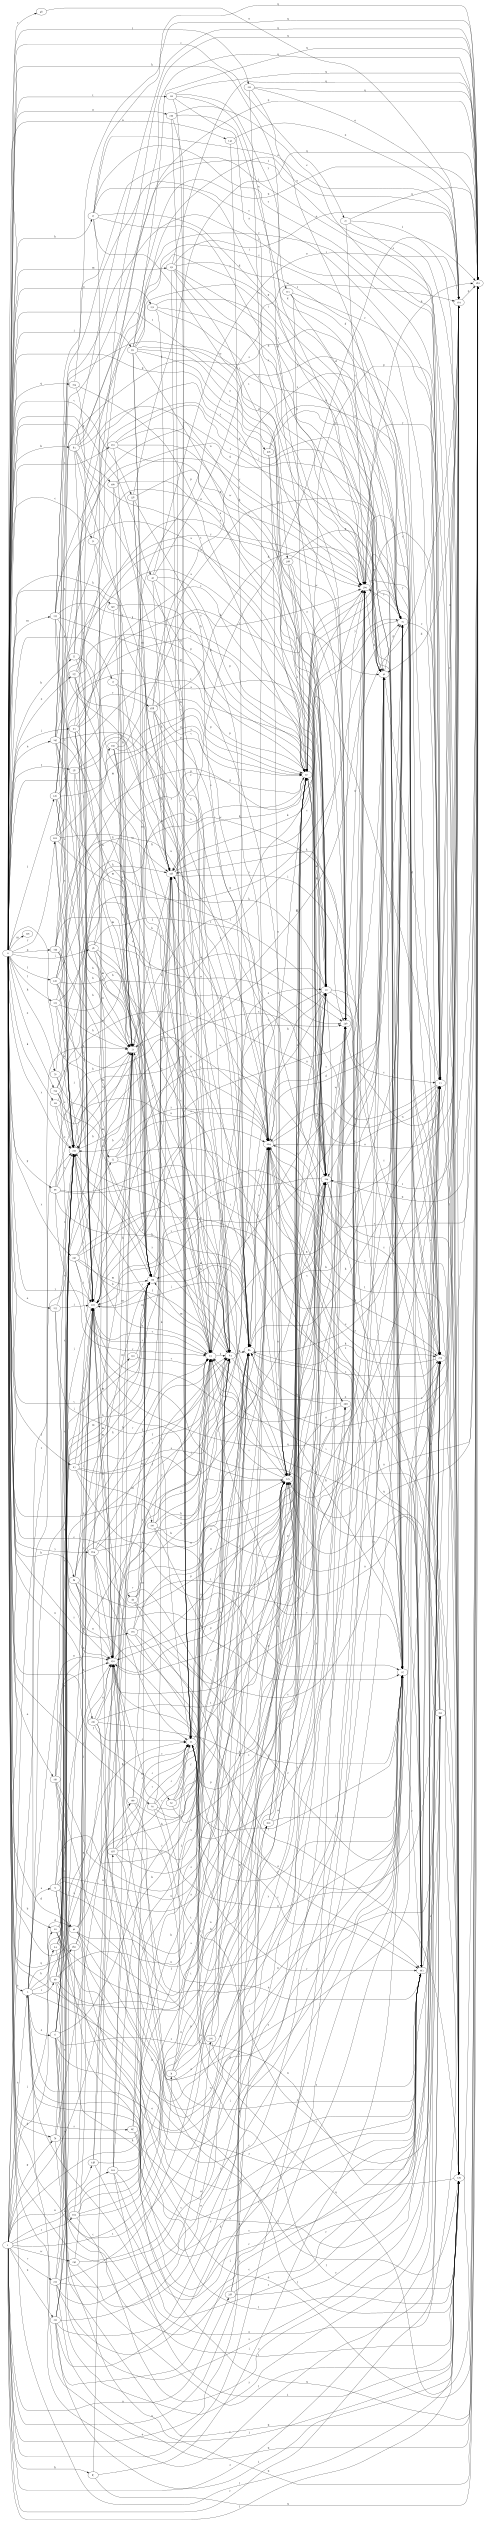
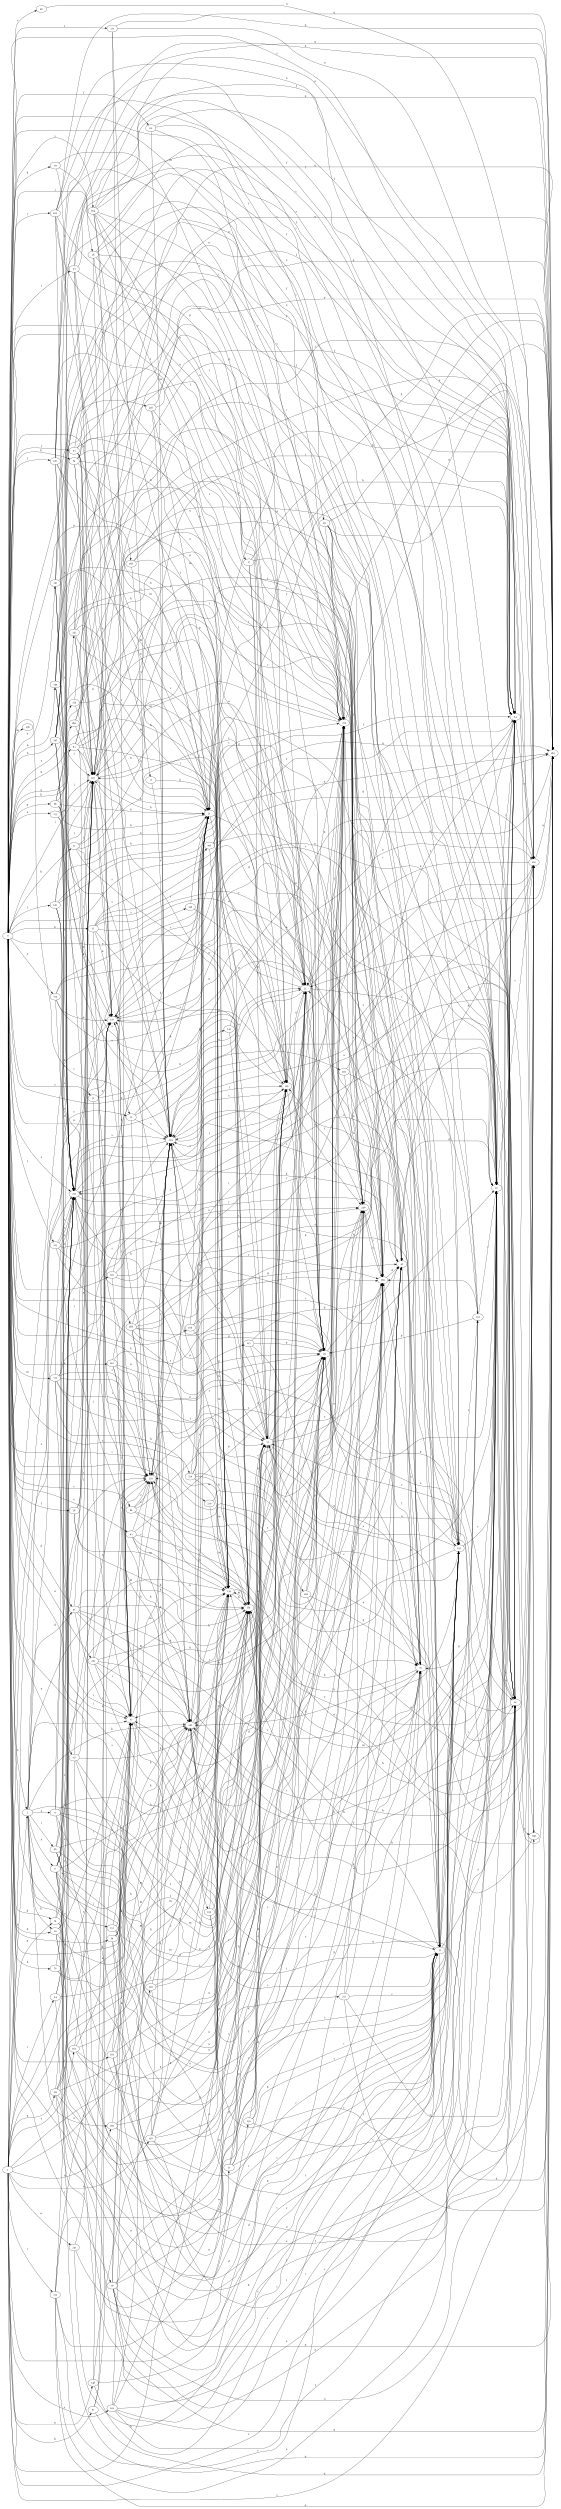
(106, 696) -> (14, 1227)
(120, 1356) -> none
